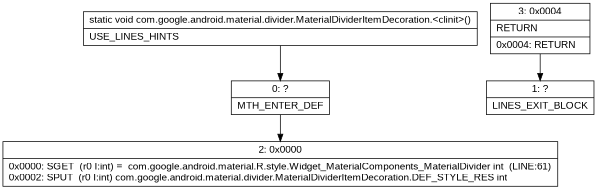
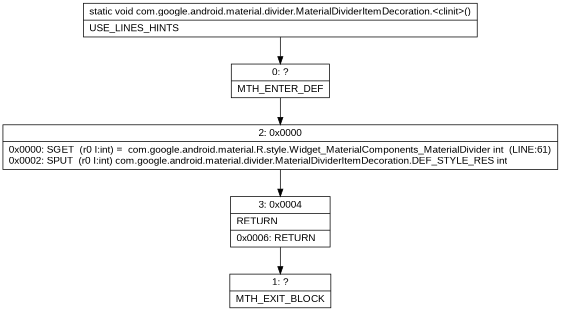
(540, 45) -> (280, 238)
(540, 106) -> (280, 299)
none -> (280, 179)
